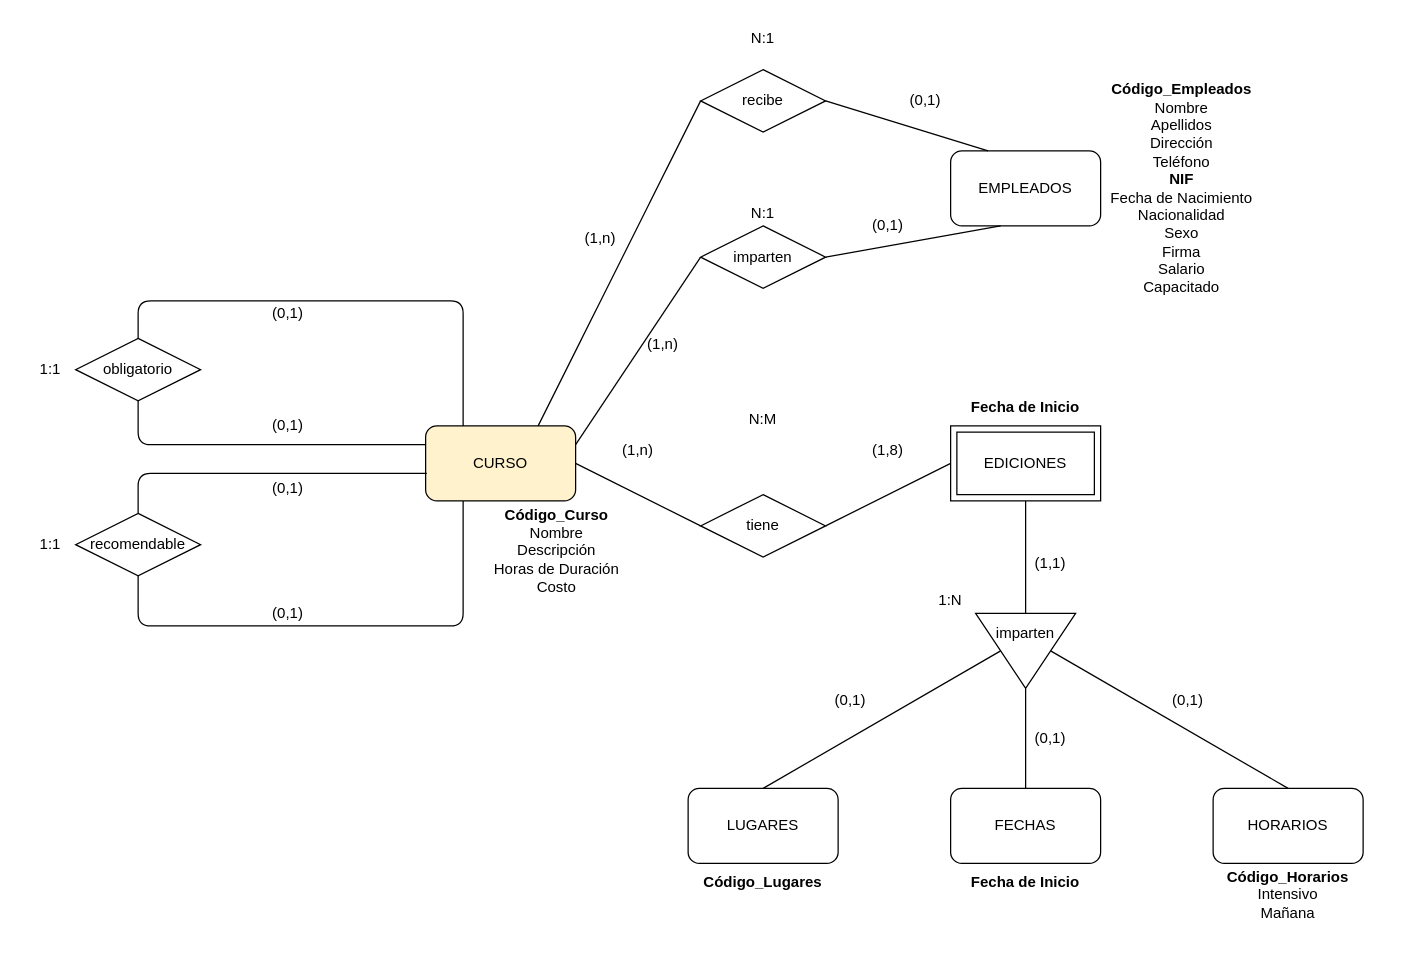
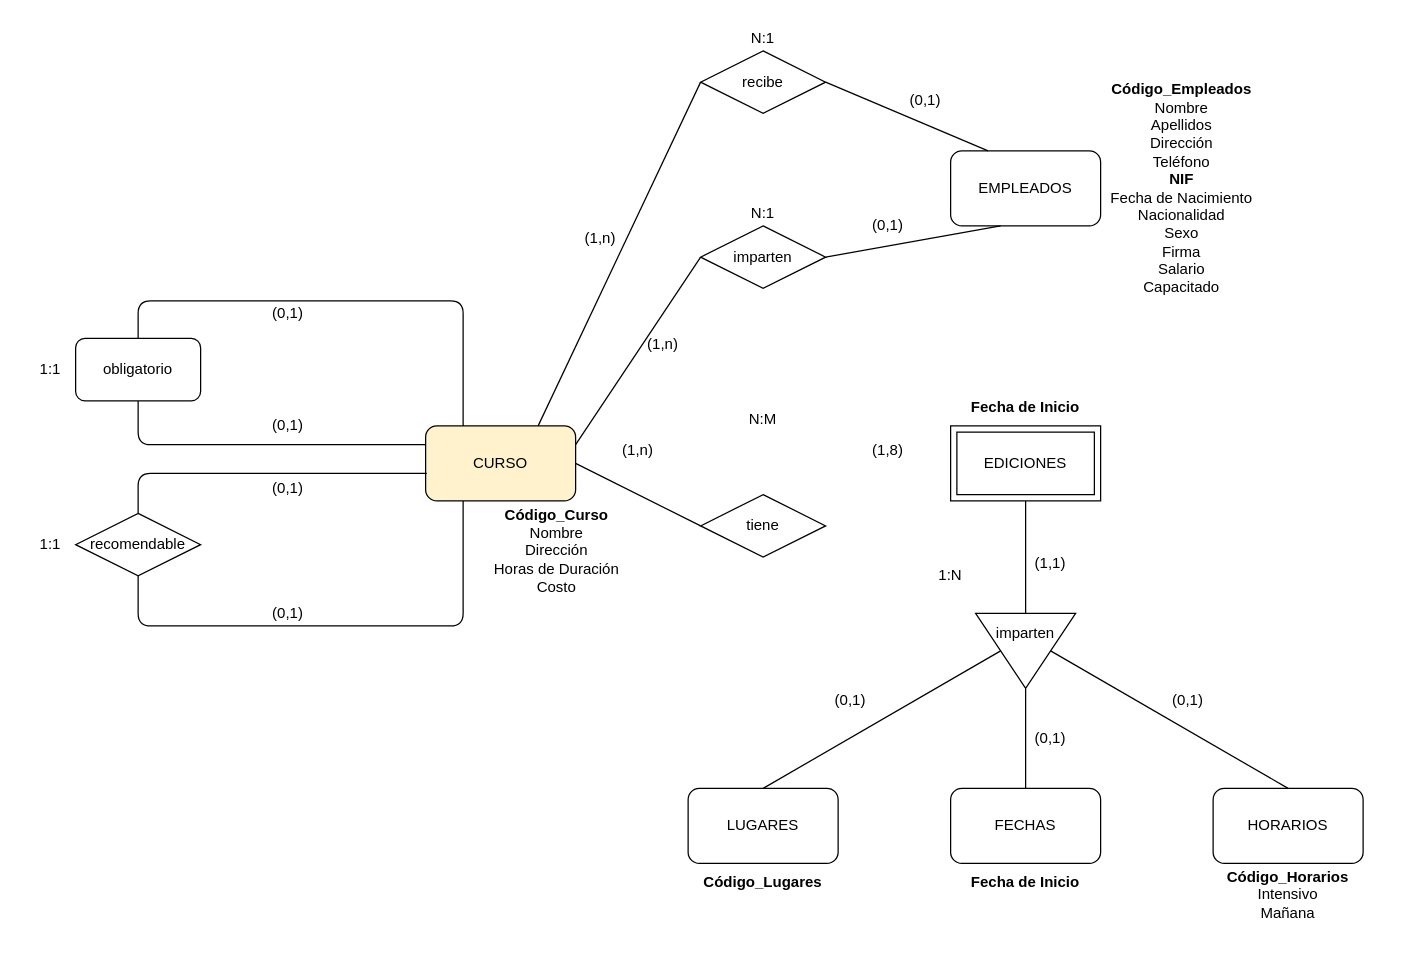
(763, 101) -> (763, 82)
(138, 369) -> (138, 369)
(888, 495) -> none
(557, 551) -> (557, 551)
(951, 601) -> (951, 576)
